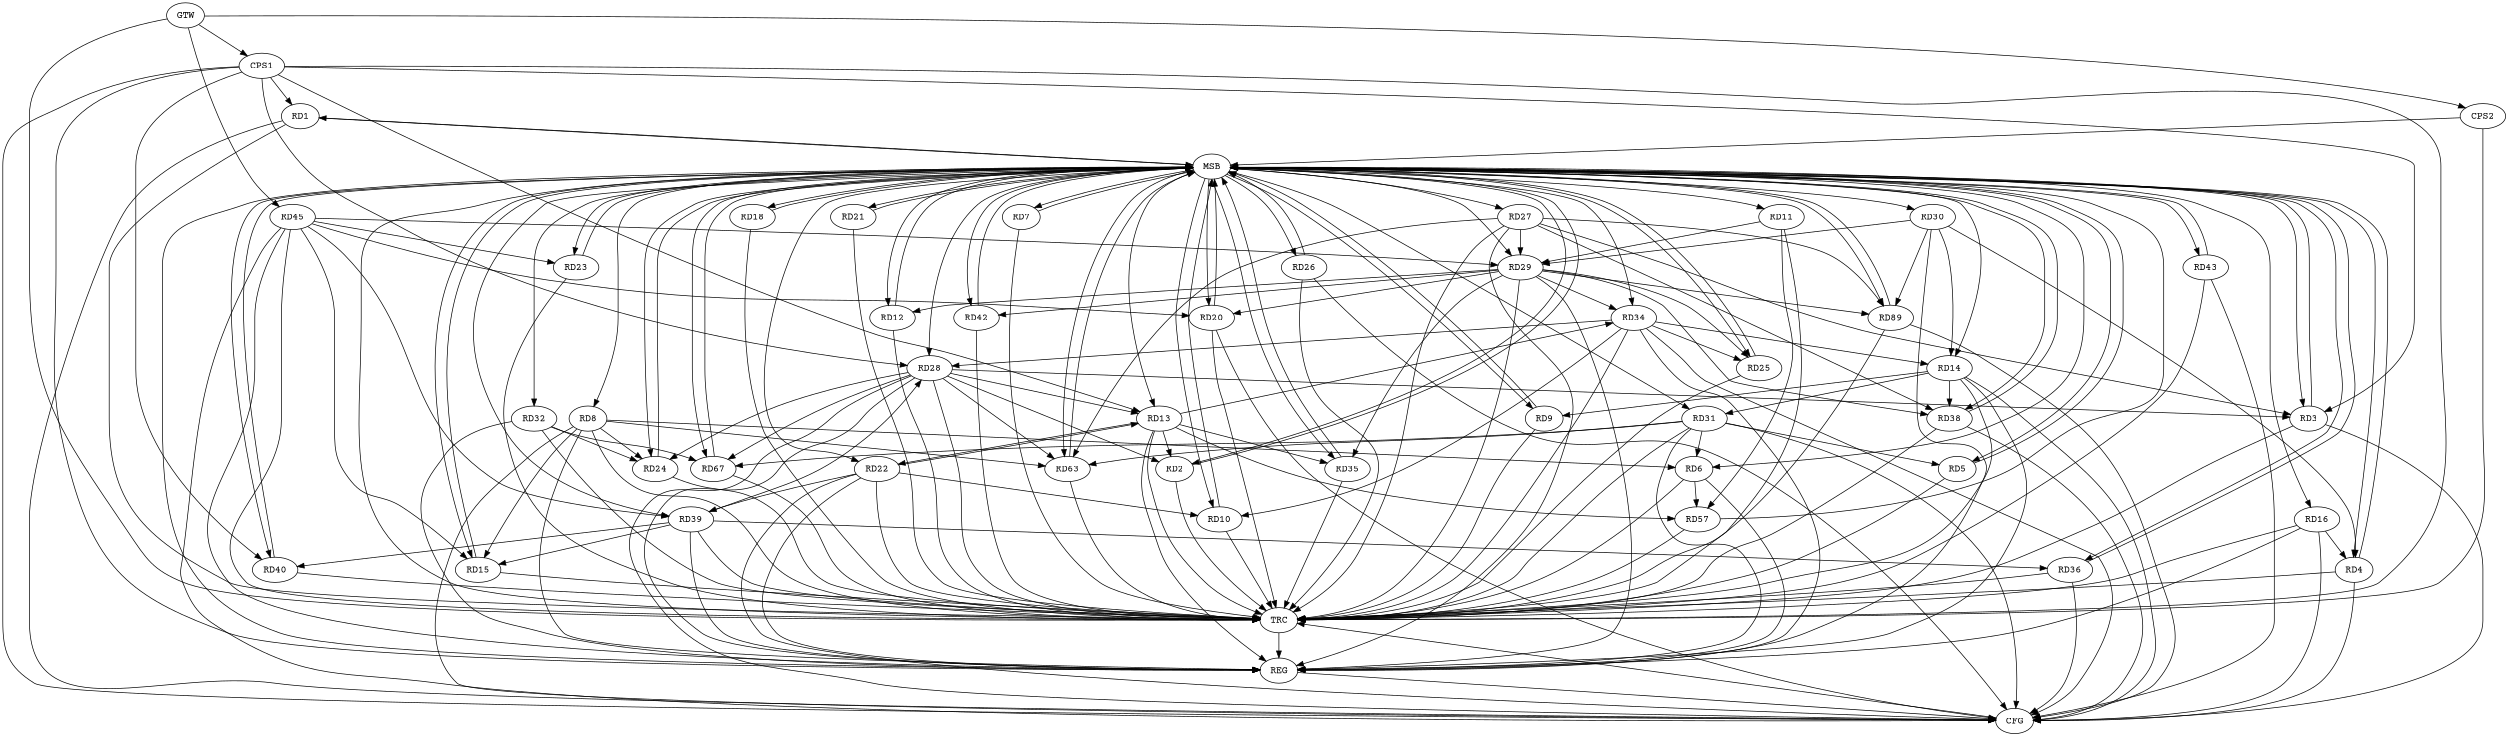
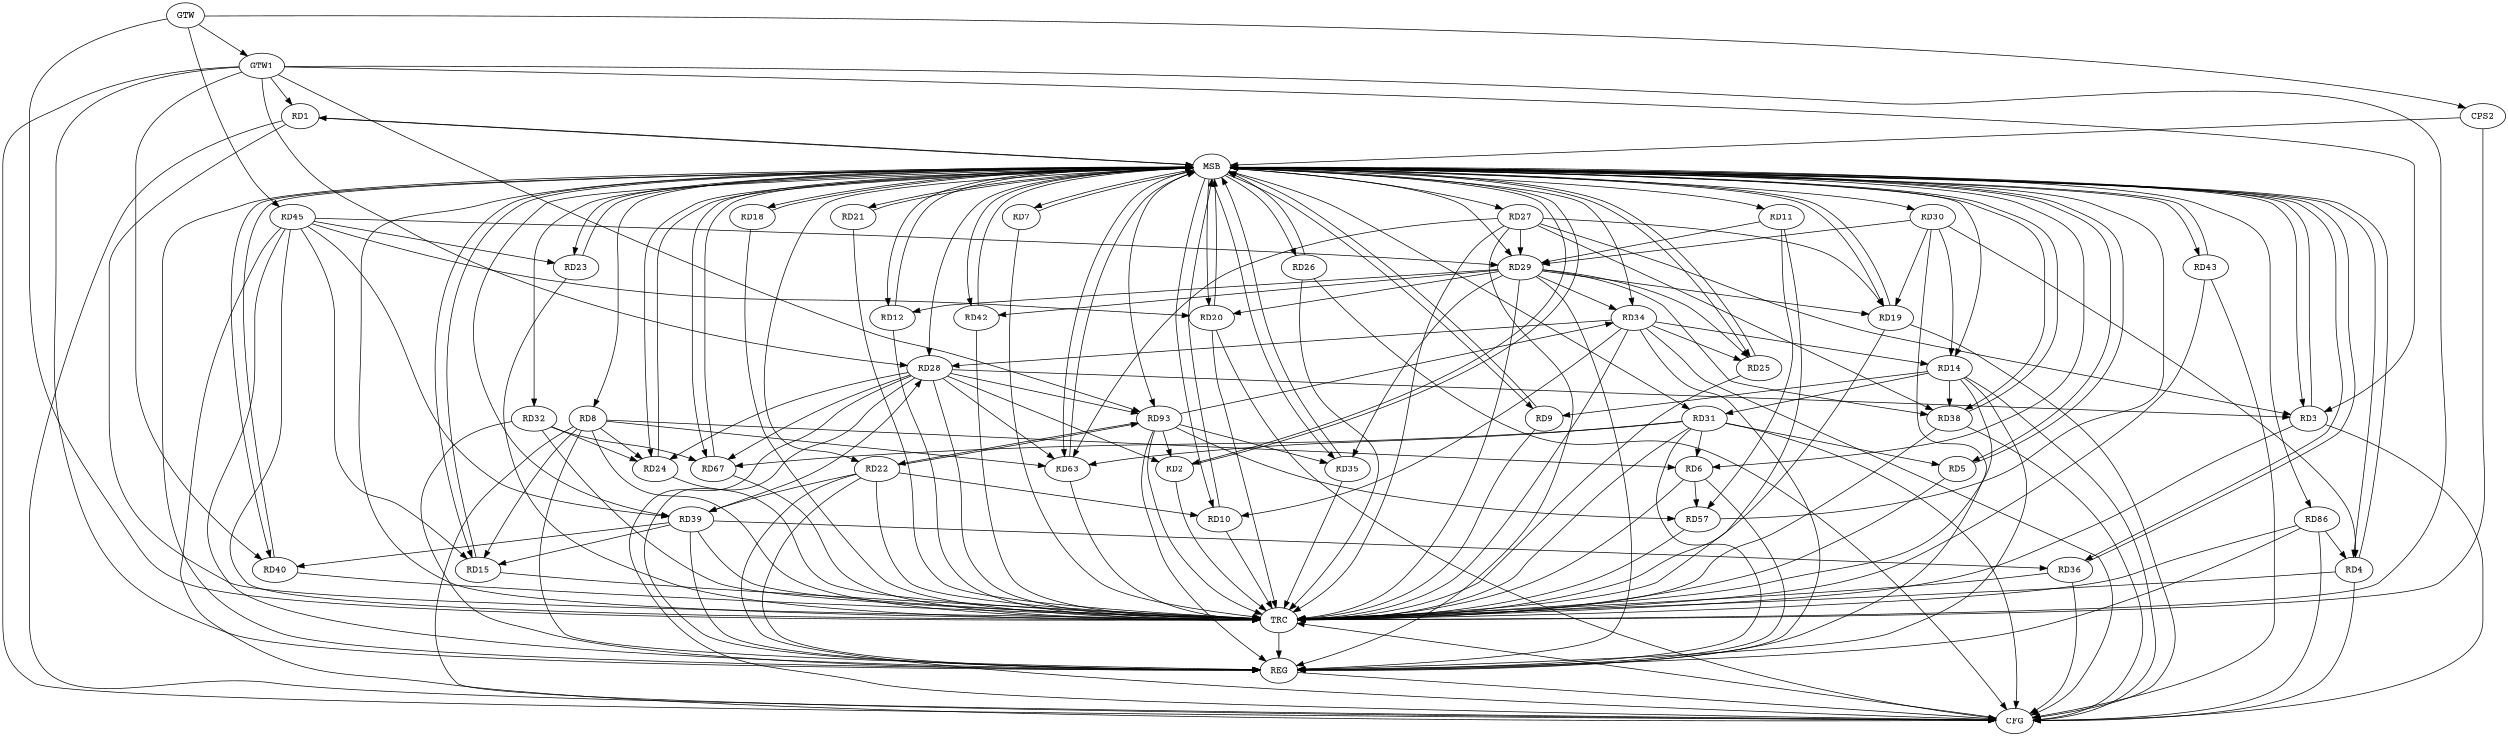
(262, 66) -> (262, 66)
(1891, 318) -> (1891, 318)
(1159, 419) -> (1159, 419)
(2317, 519) -> (2317, 519)
